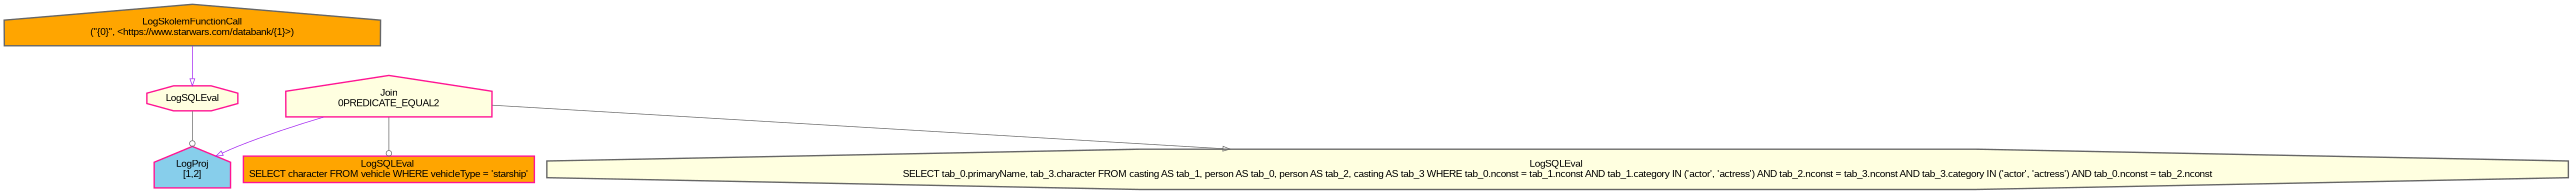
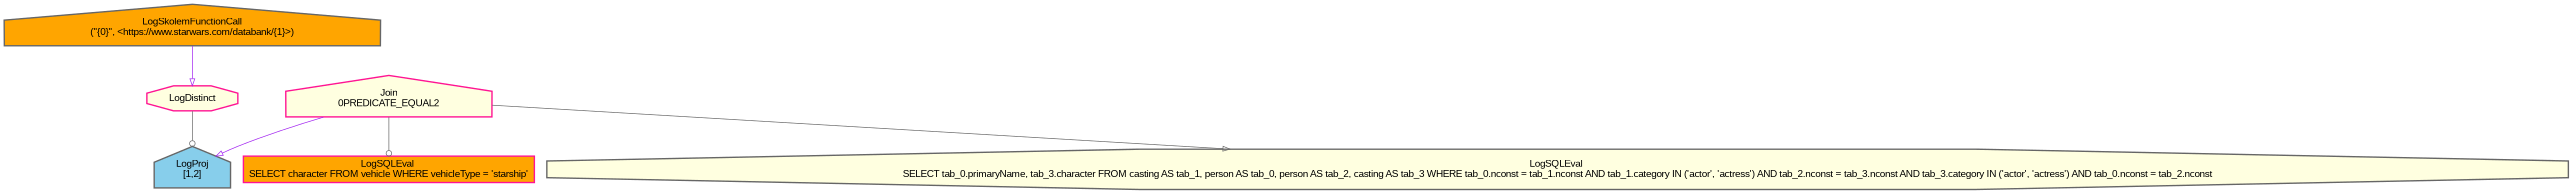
(192, 98) -> (192, 98)
(192, 169) -> (192, 169)
